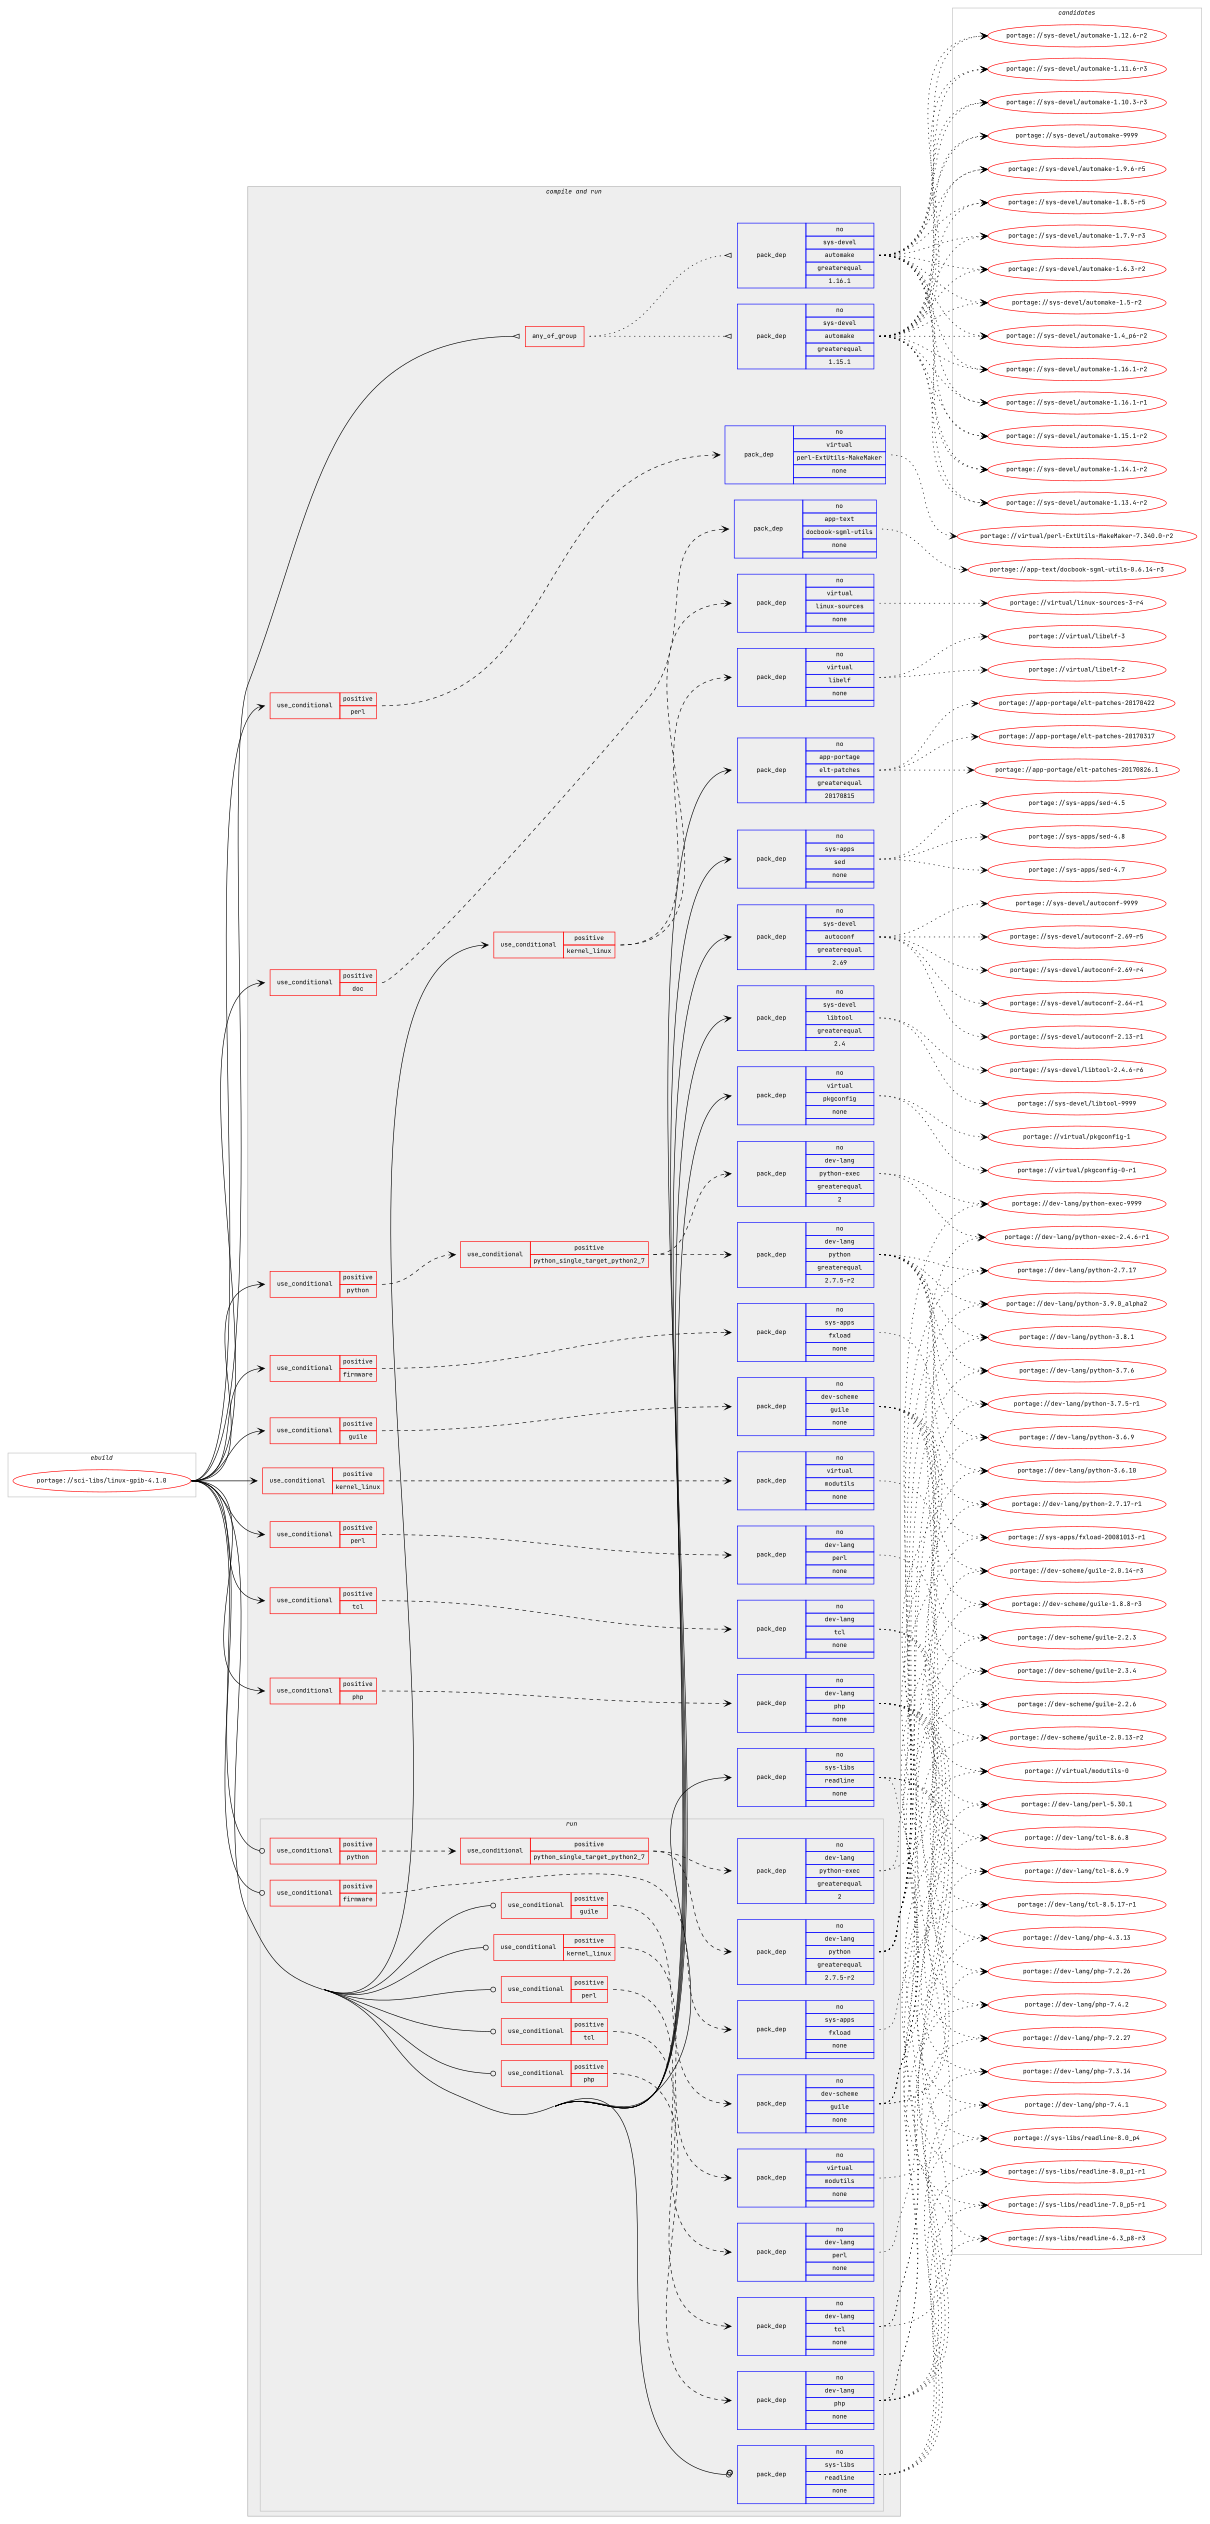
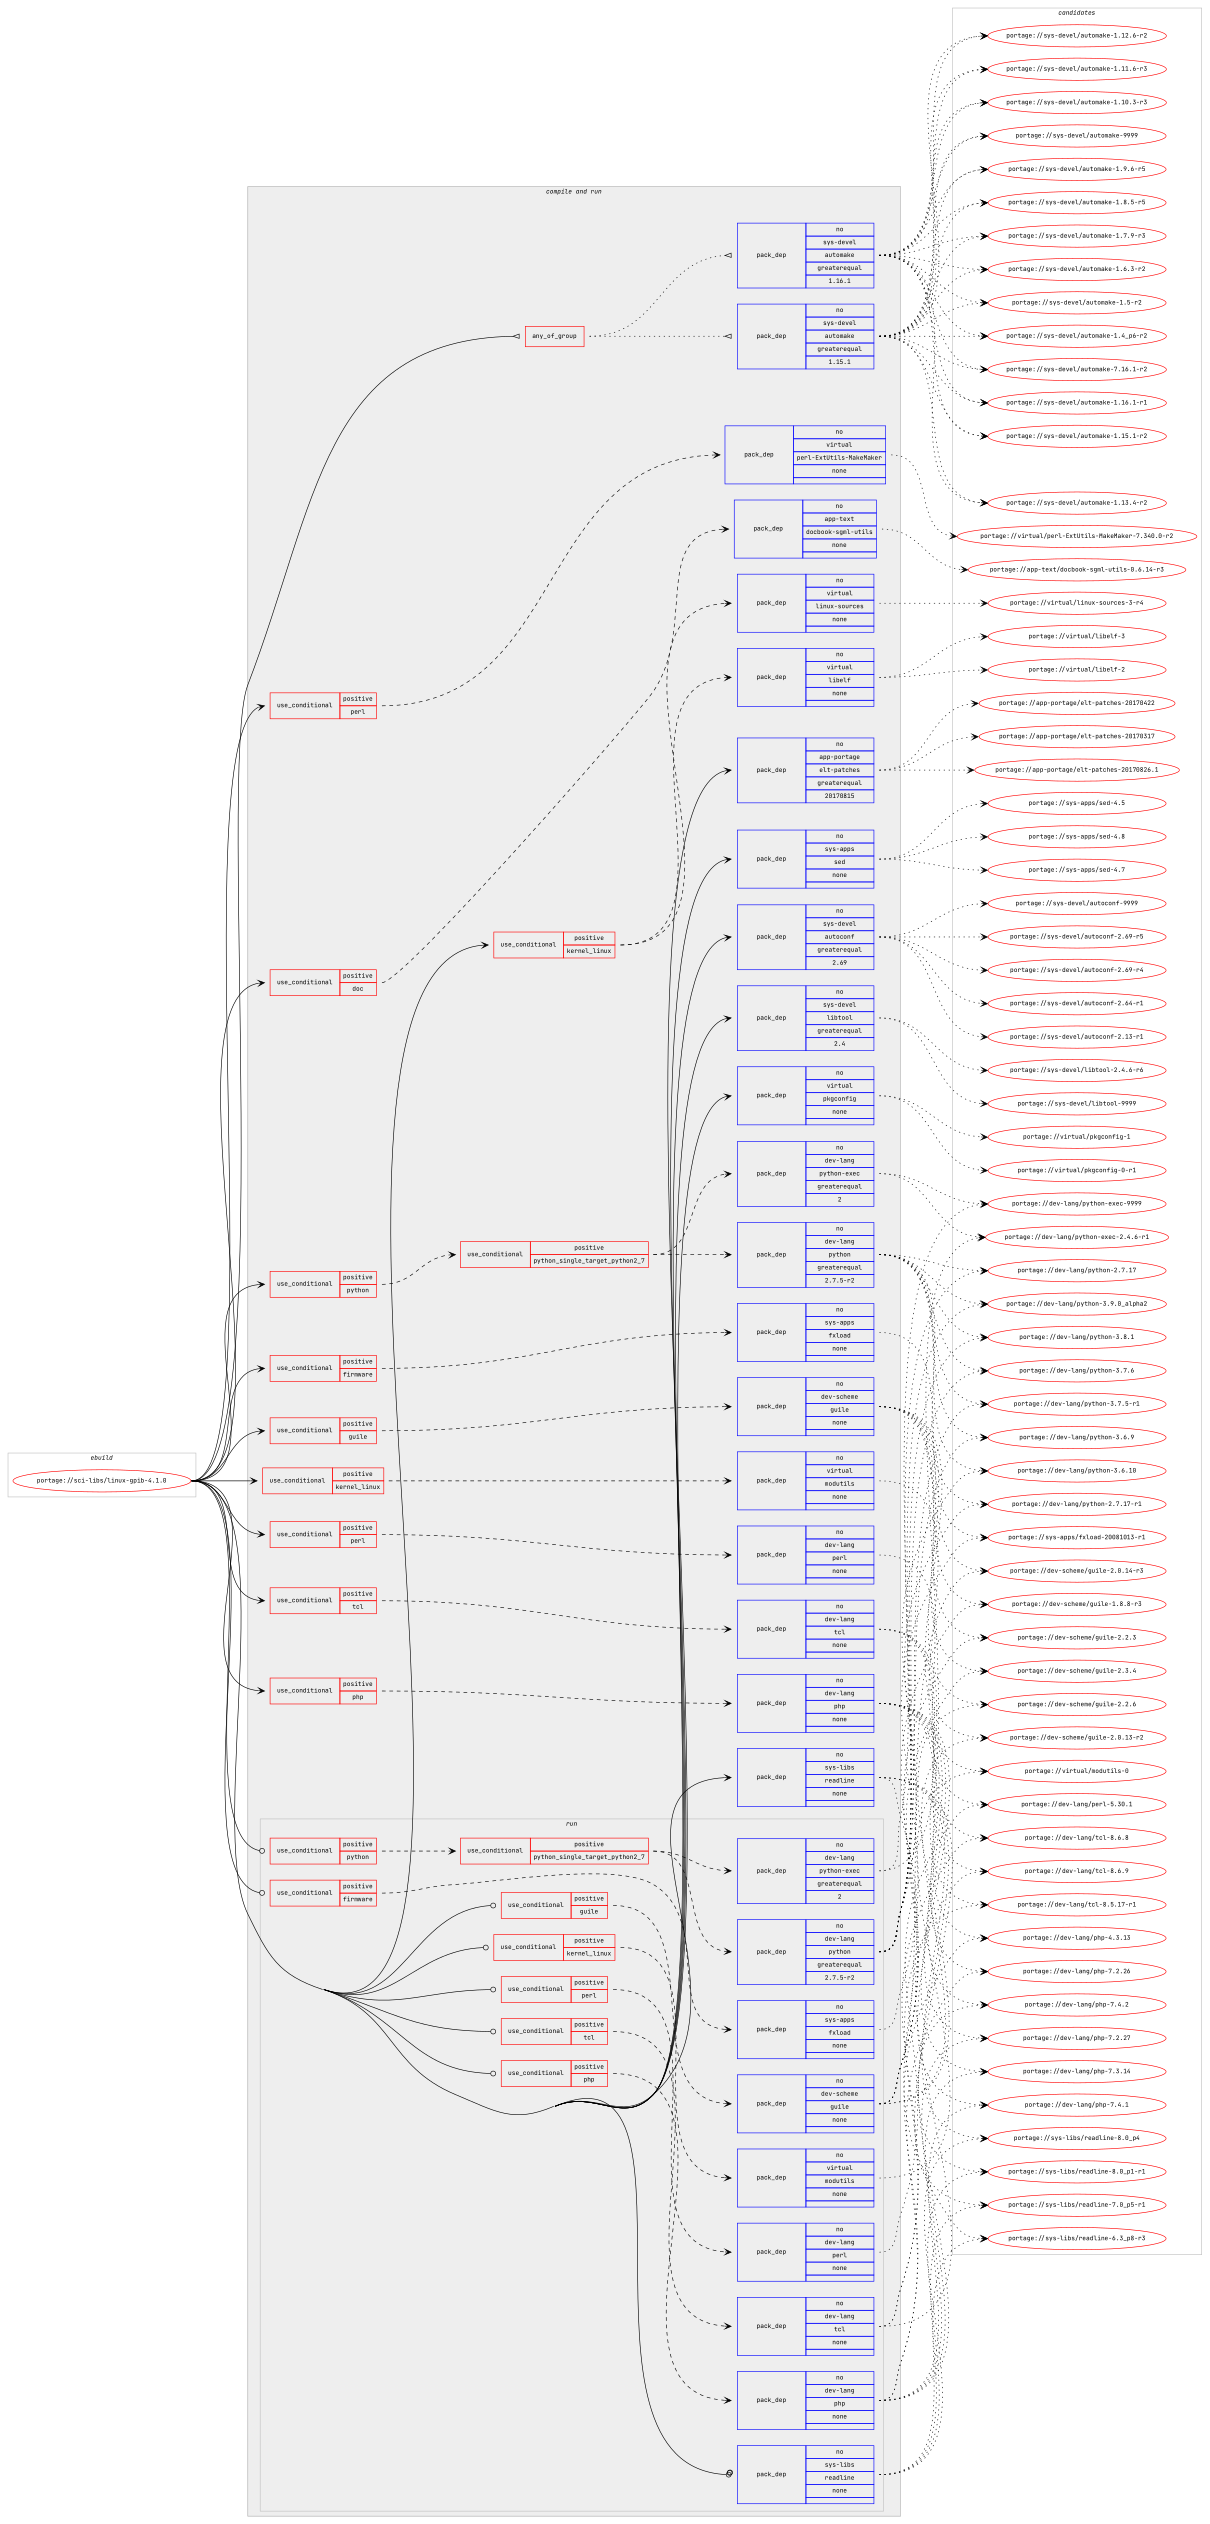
(1077, 370) -> (1077, 370)
(1077, 470) -> none
